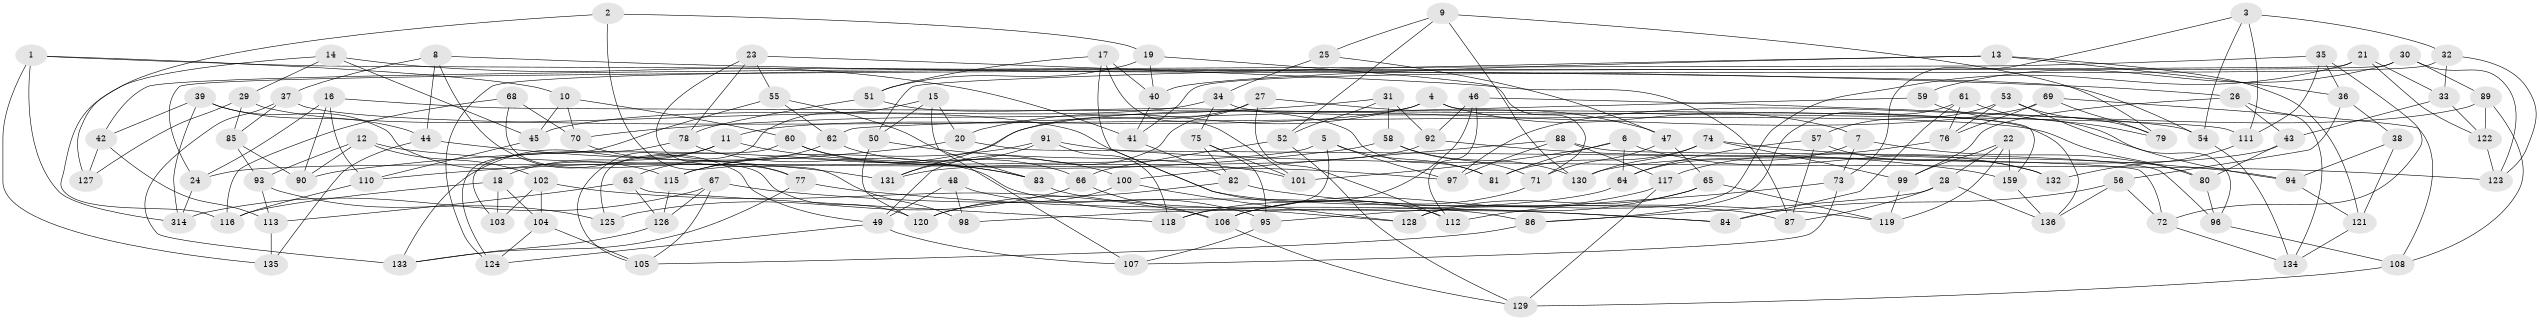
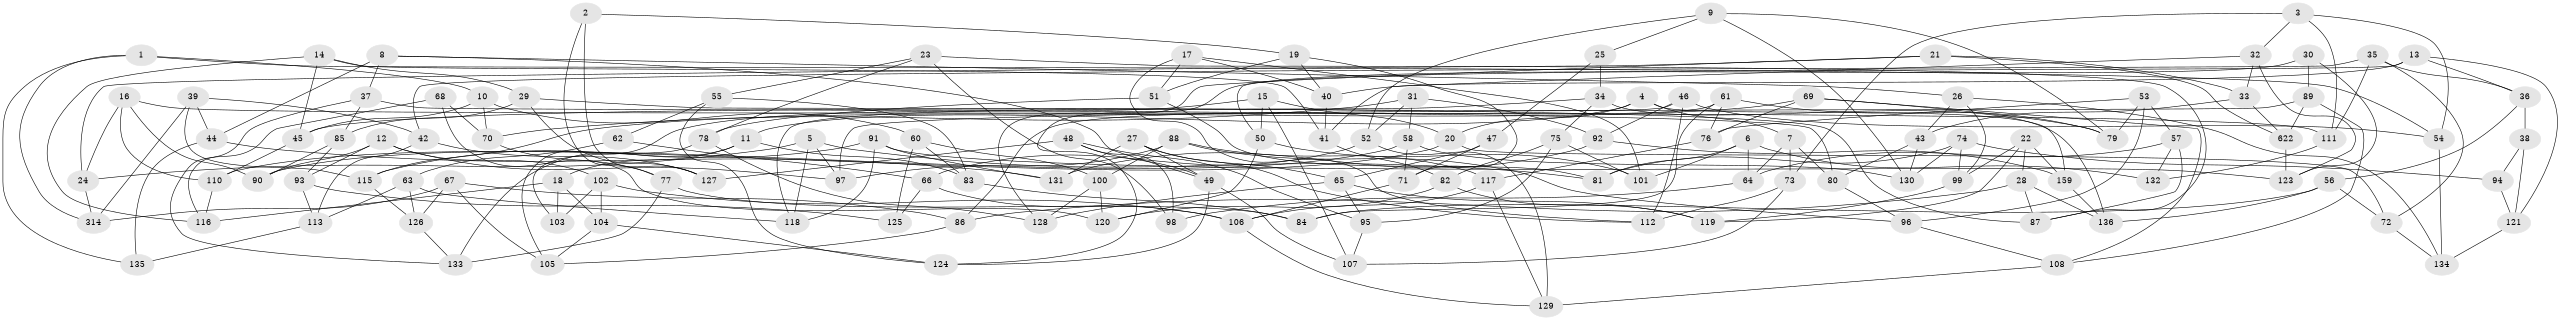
(1923, 97) -> none
(1466, 111) -> (1234, 163)
(2485, 139) -> (2286, 139)
none -> (816, 168)
